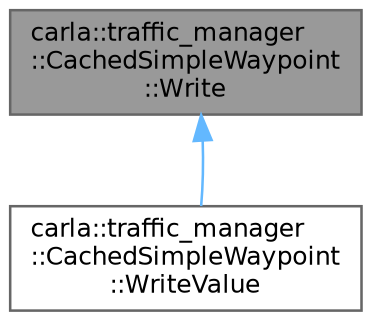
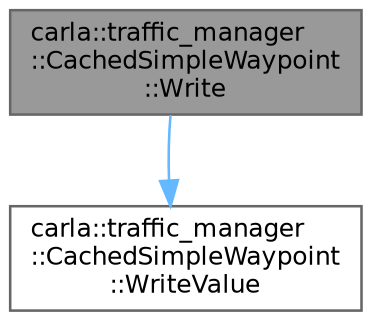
(203, 173) -> (169, 148)
